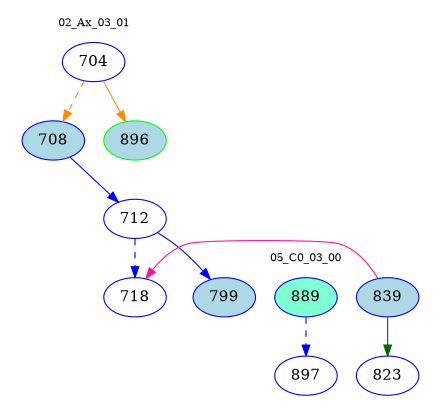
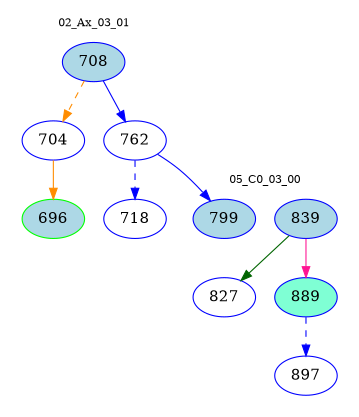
(76, 96) -> (76, 96)
(135, 140) -> (53, 219)
(135, 219) -> (135, 140)
(268, 241) -> (306, 253)
(388, 376) -> (224, 297)
